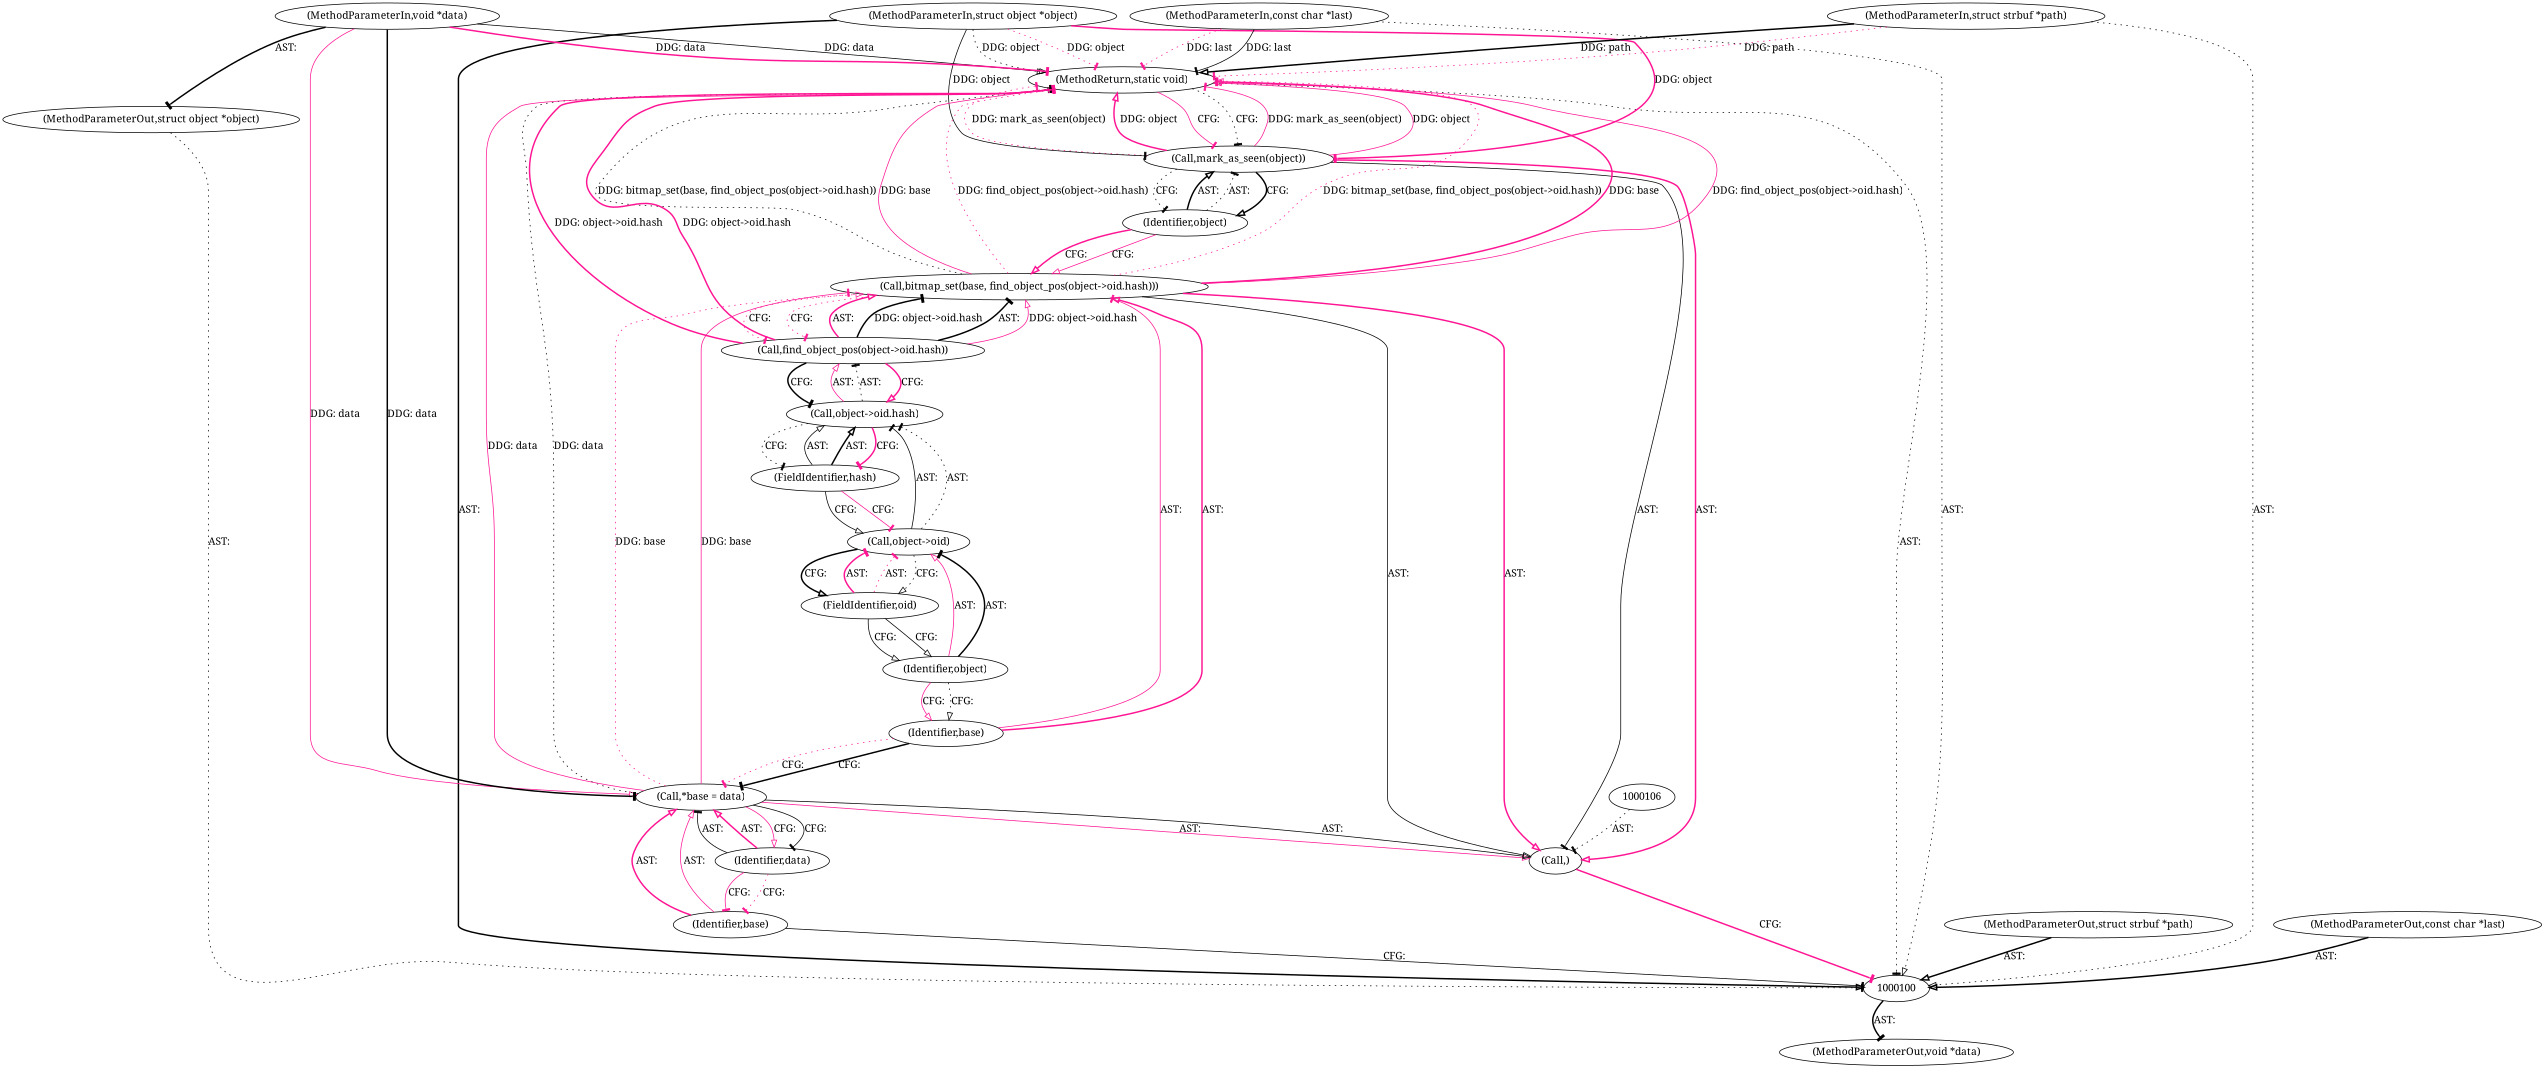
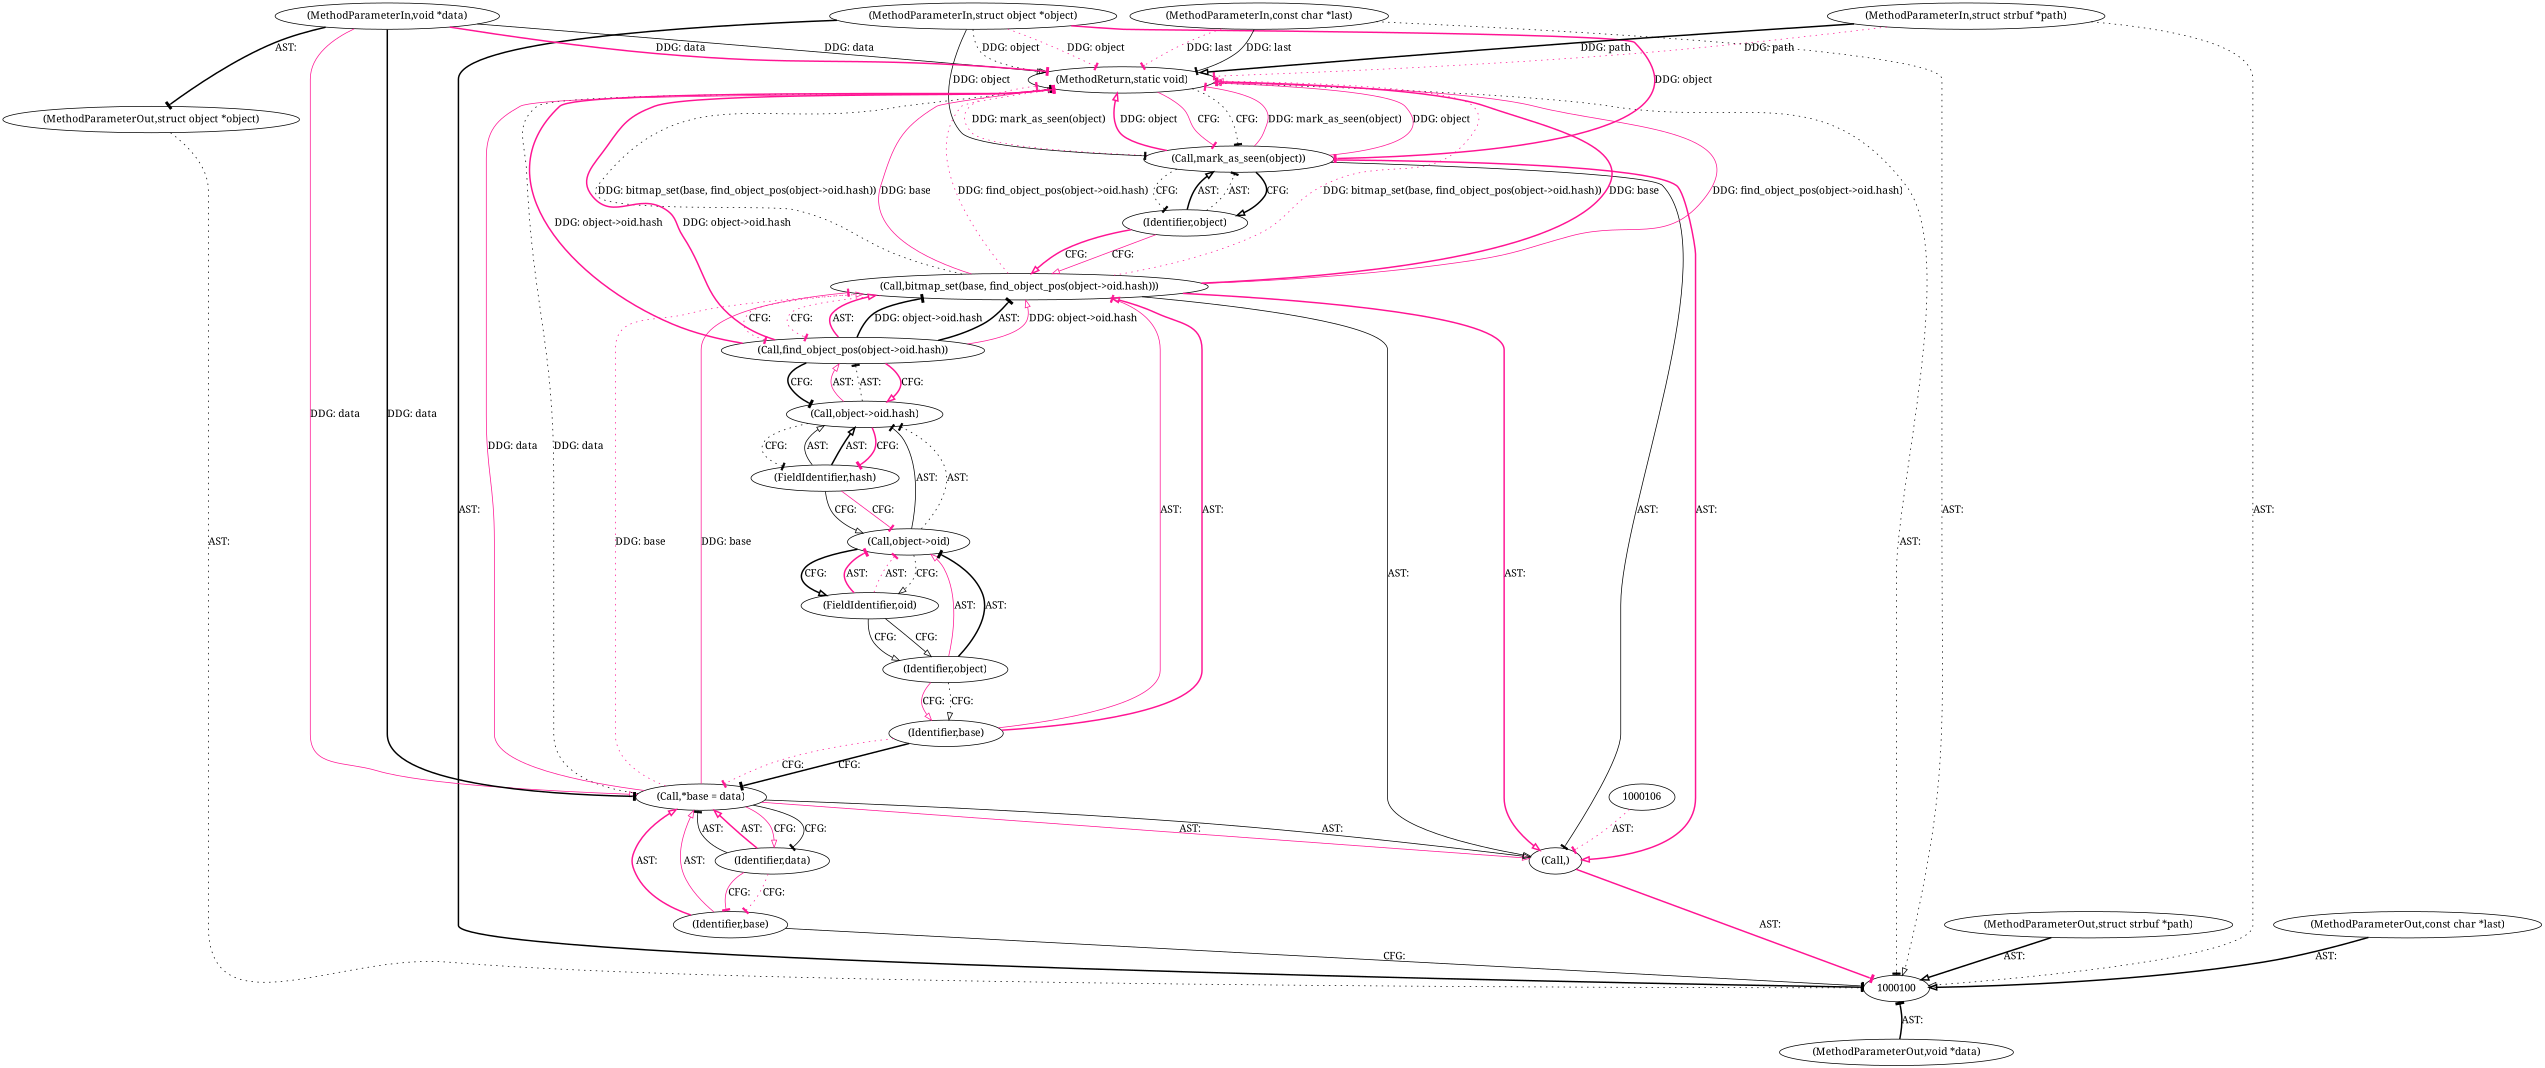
(1604, 831) -> (1604, 831)
(1772, 925) -> (1772, 925)
(541, 941) -> (541, 941)
(1873, 1018) -> (1902, 1022)
